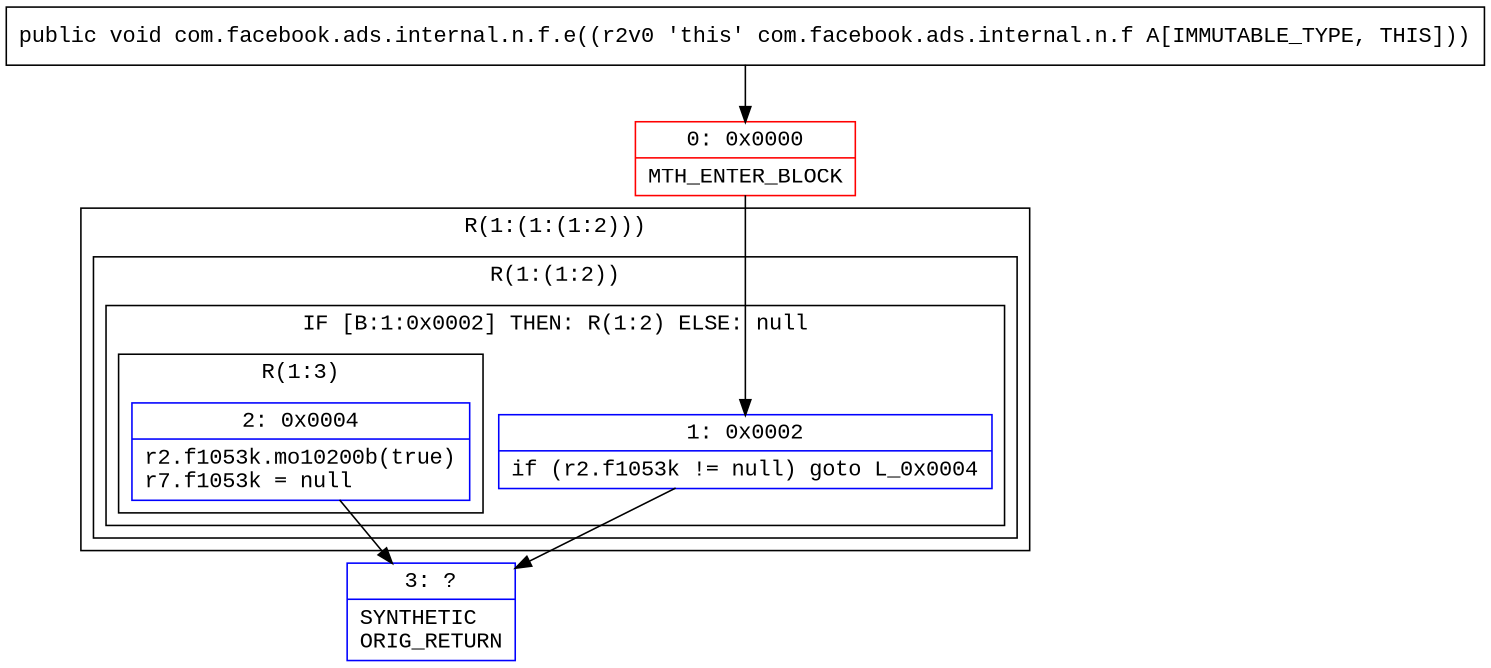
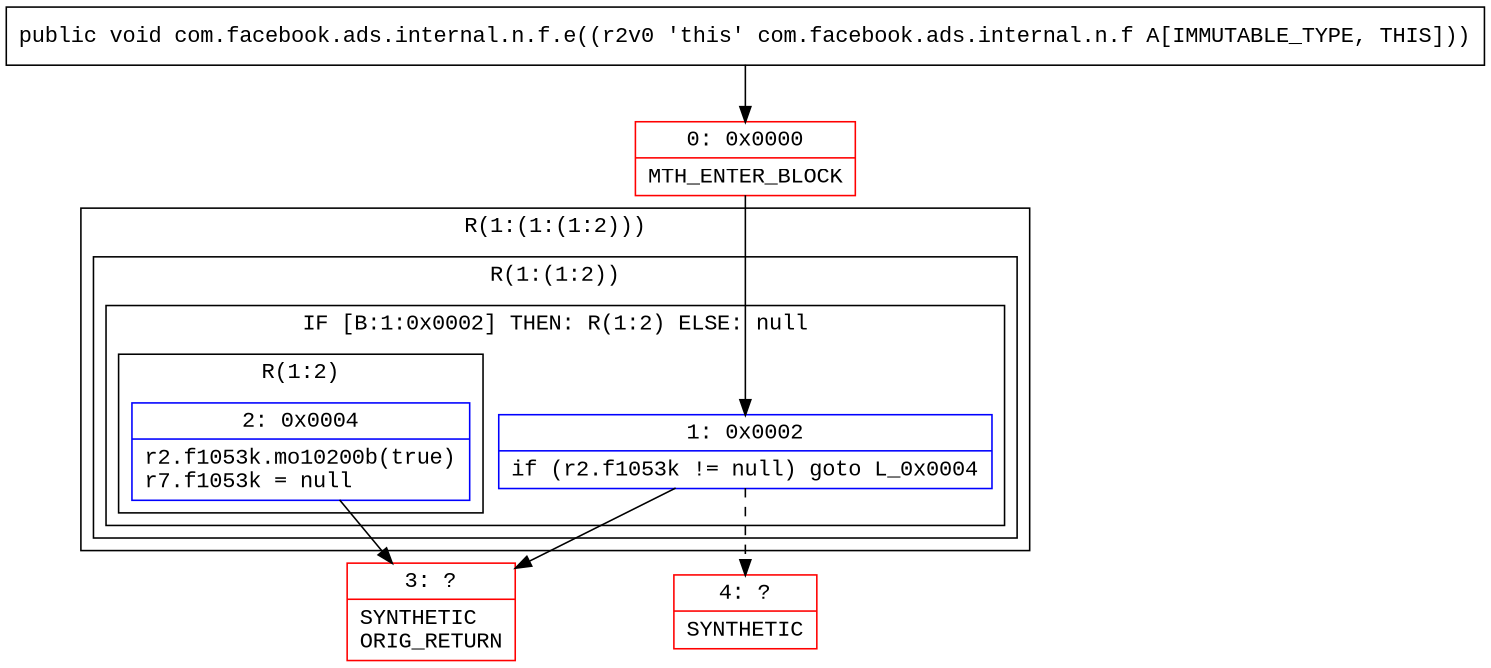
(301, 372) -> (301, 372)
(431, 612) -> (431, 612)
none -> (745, 612)
